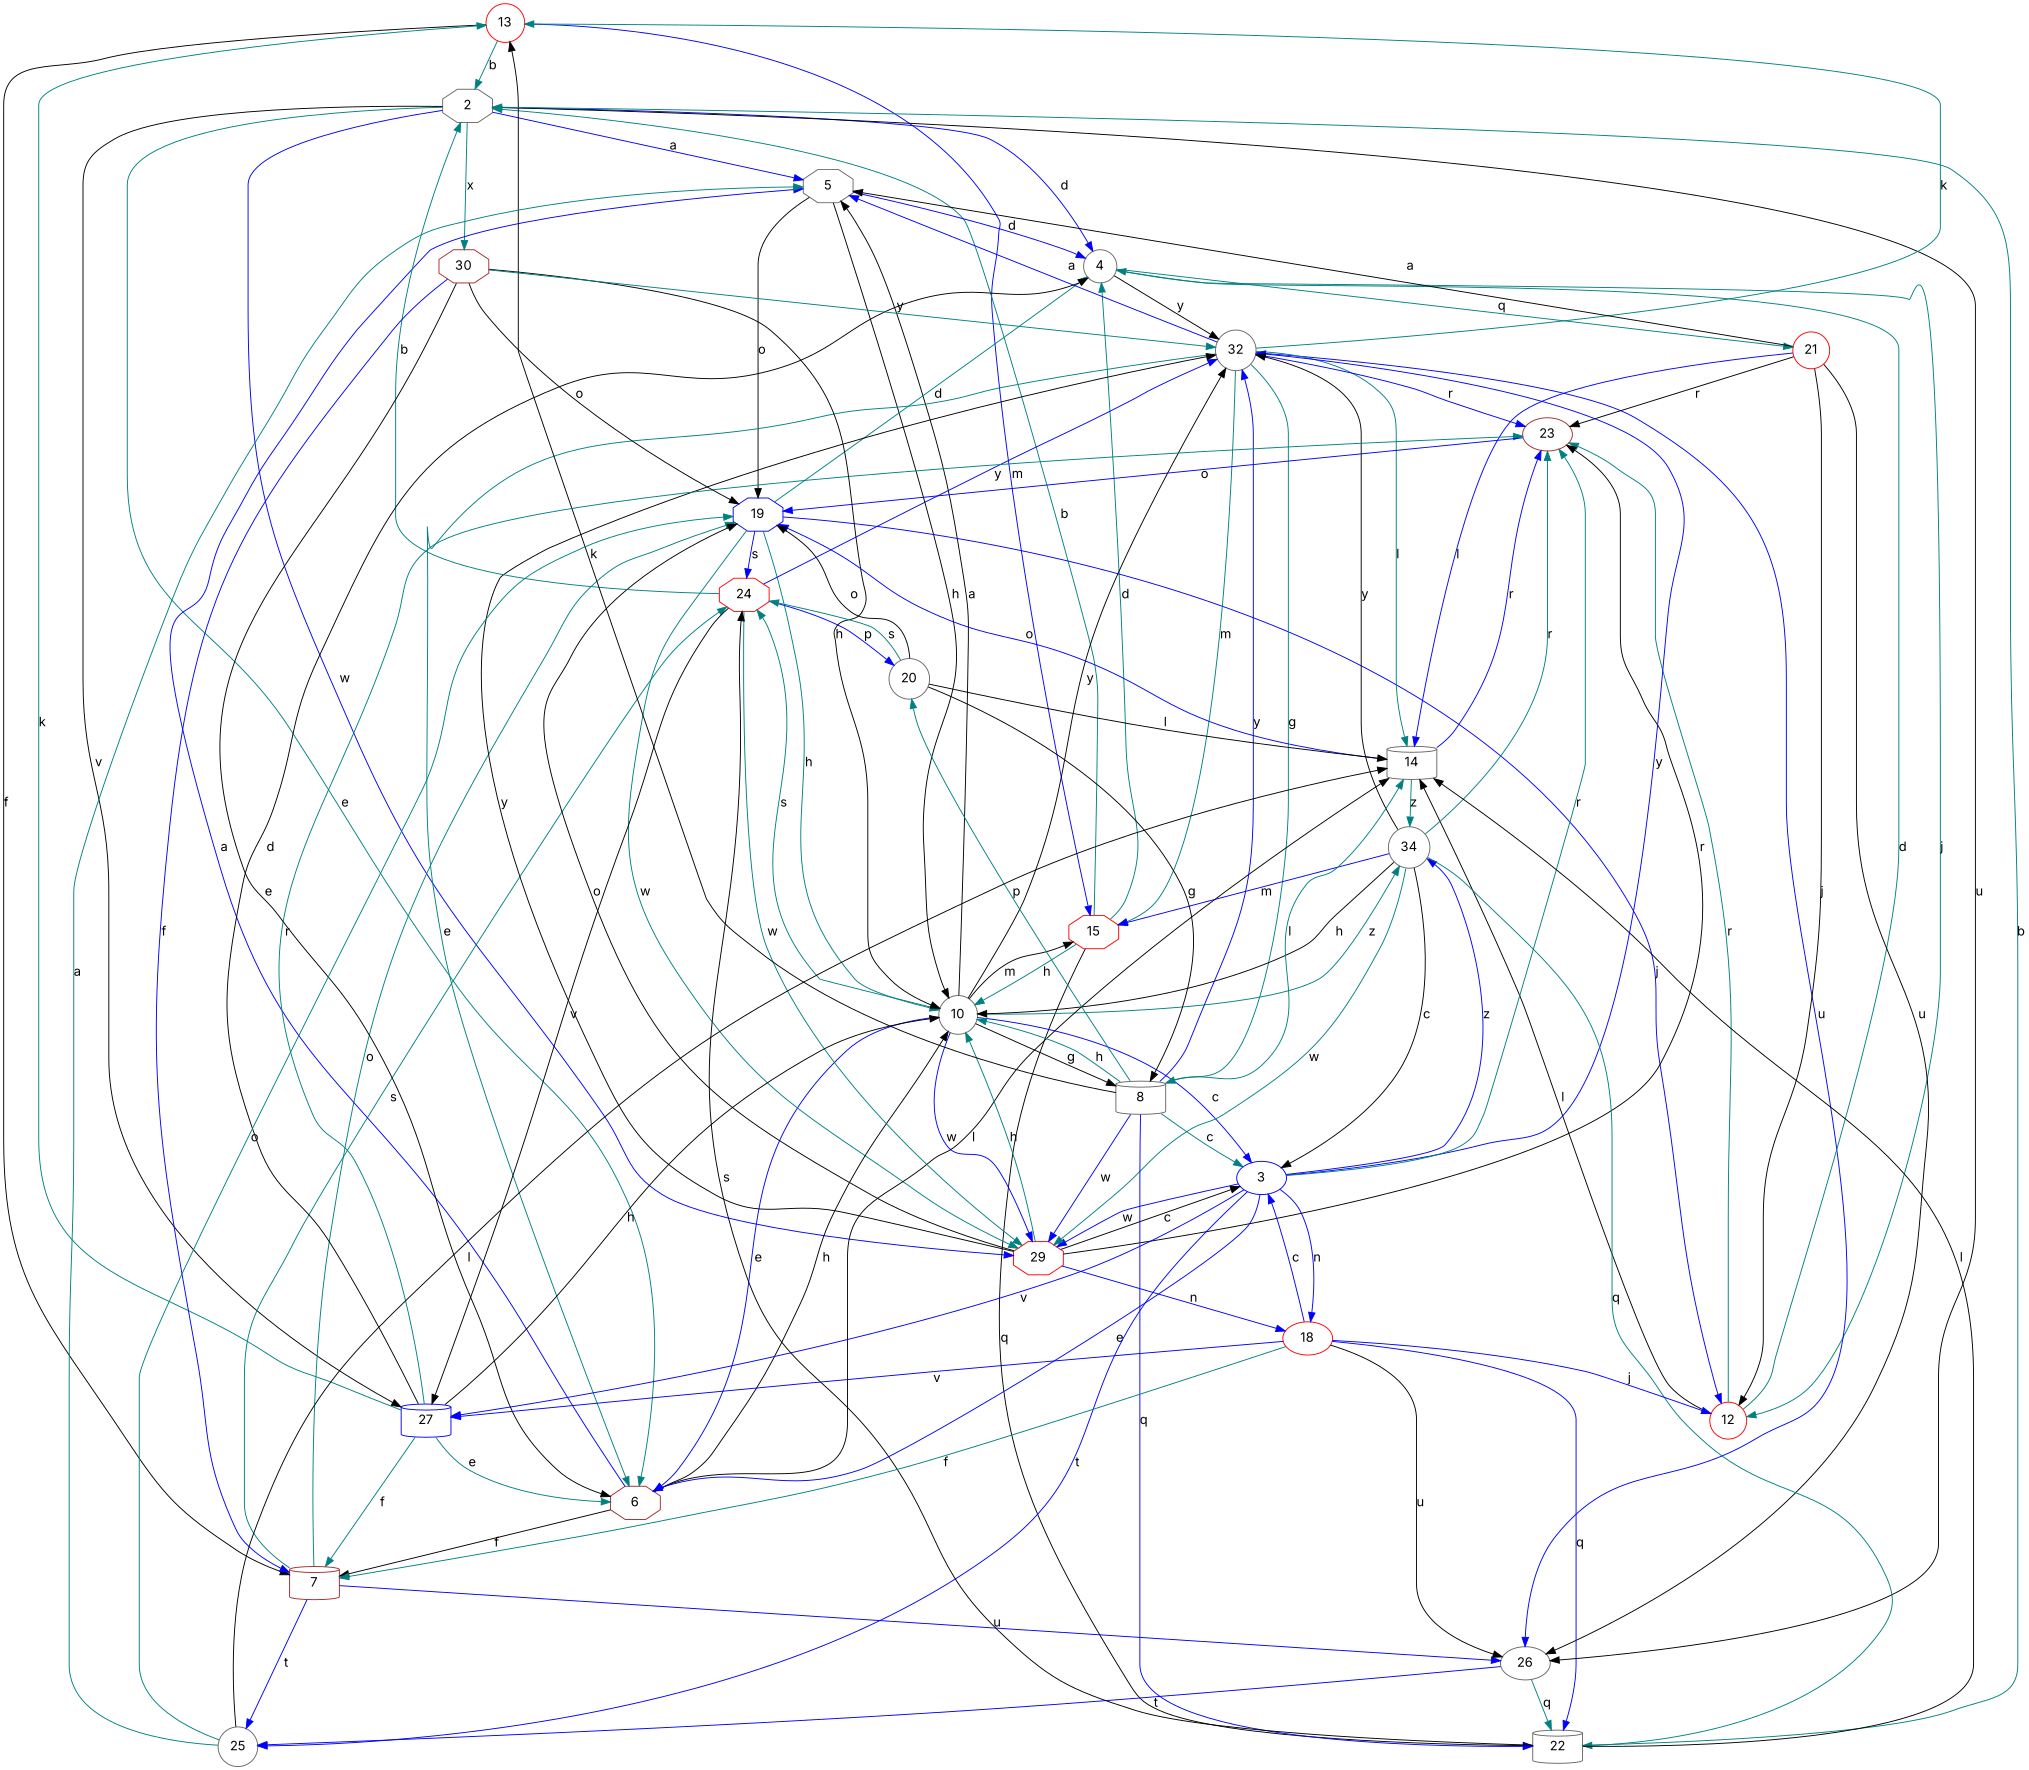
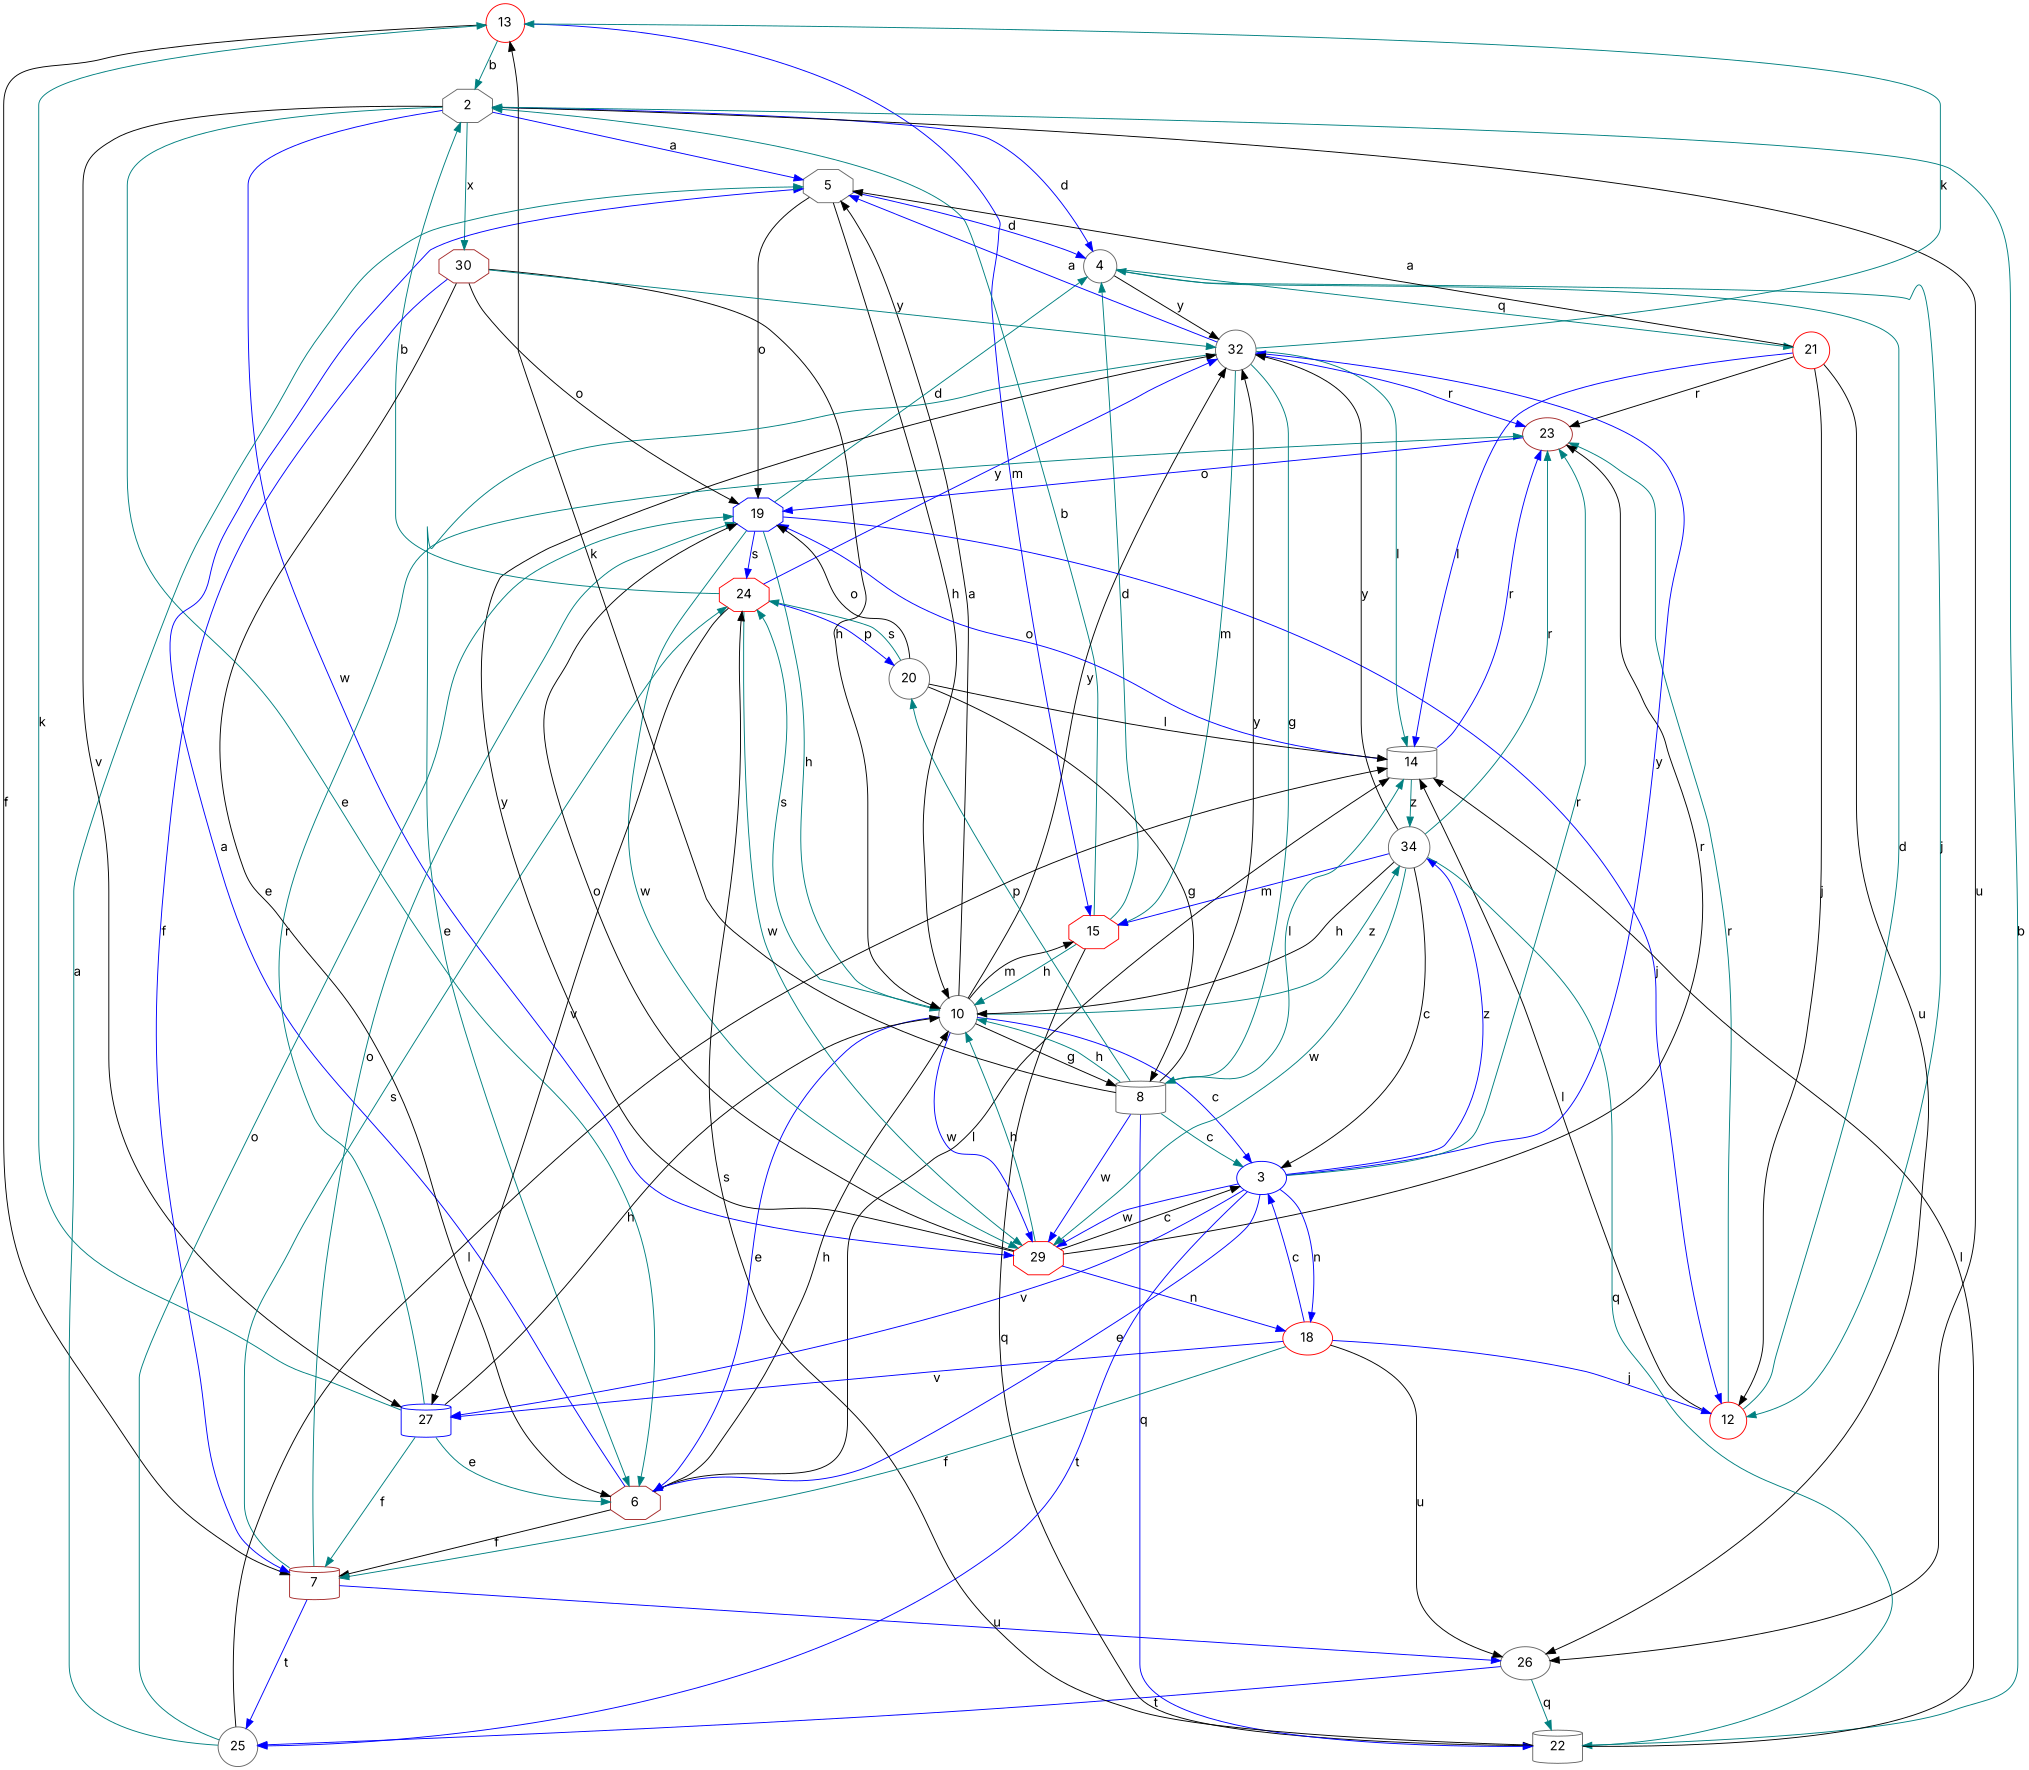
(341, 610) -> none
(1253, 758) -> (1253, 758)
(1795, 894) -> none
(1576, 1438) -> none
